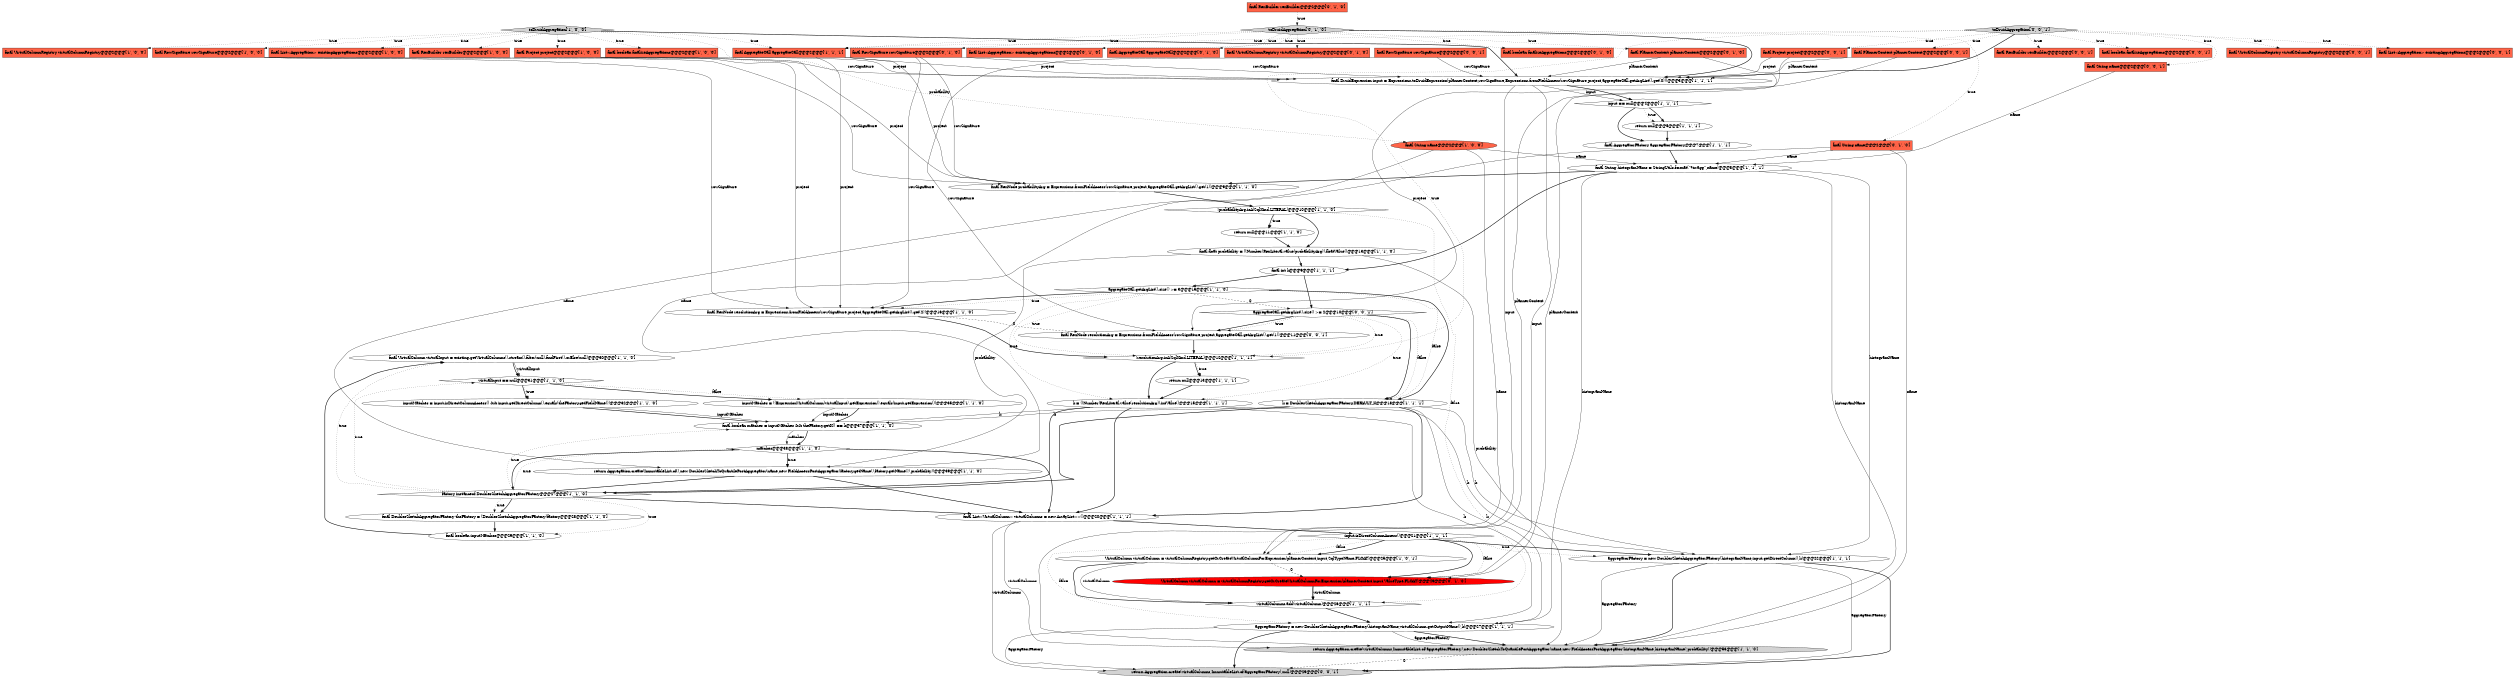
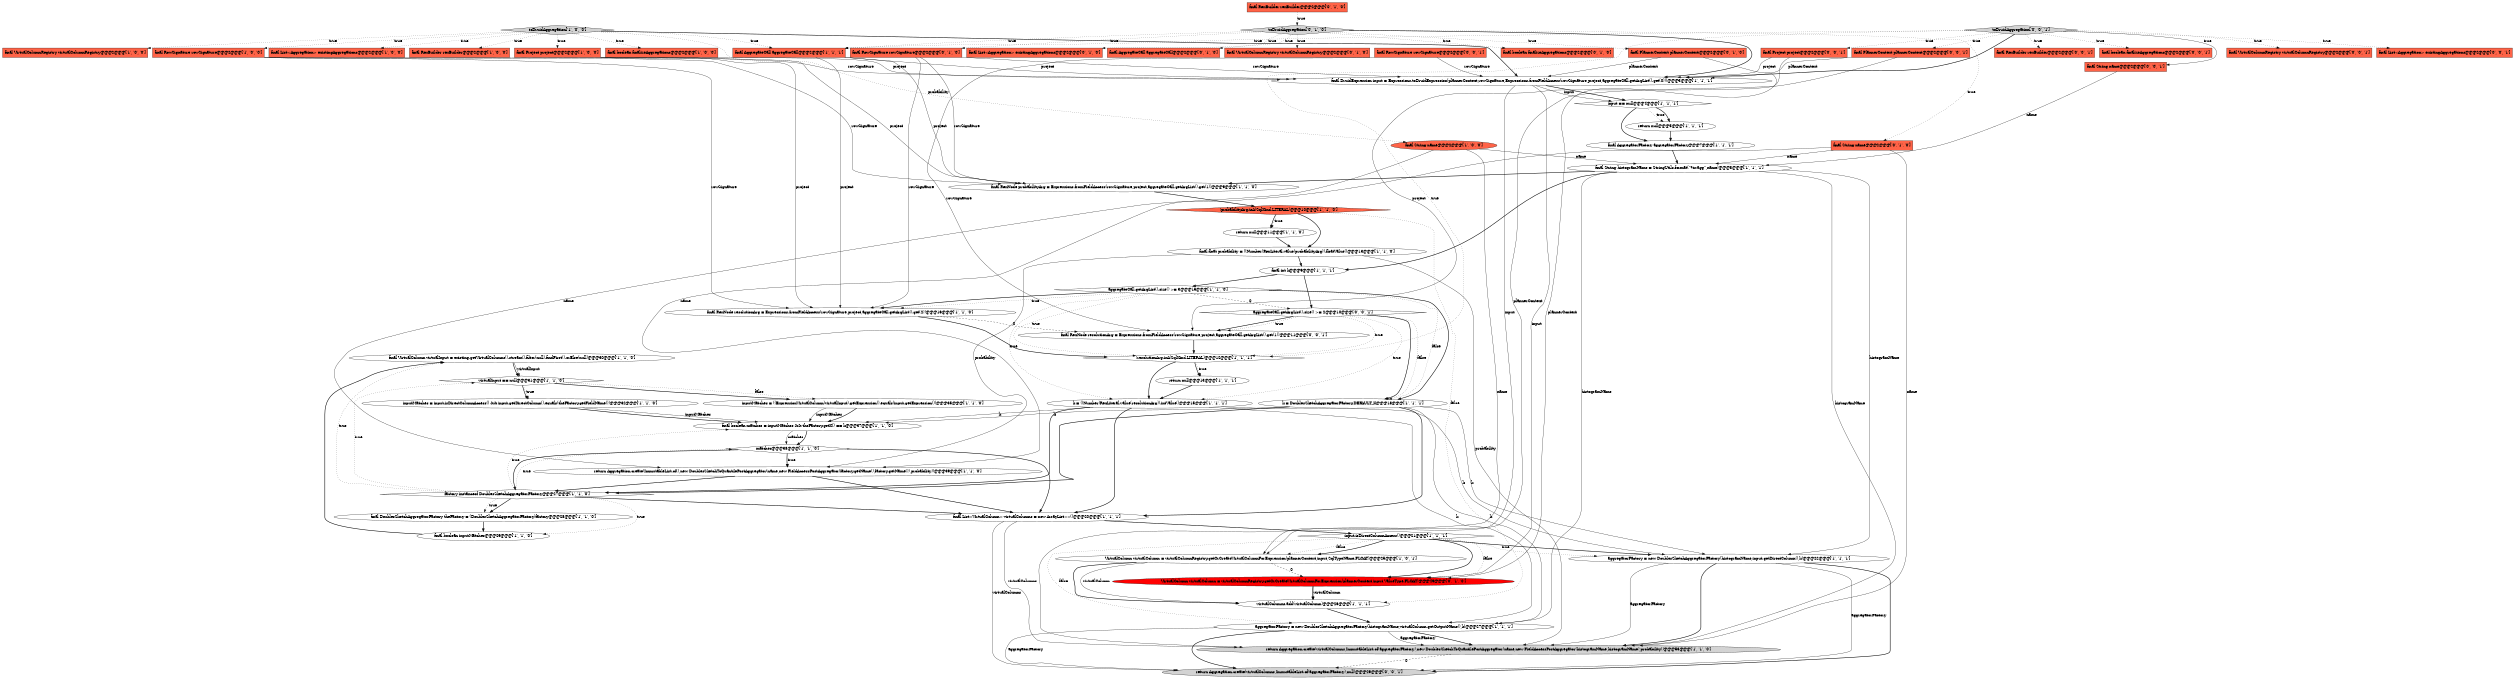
(2168, 37) -> (2168, 37)
(1276, 210) -> (1278, 210)
(1313, 604) -> (1313, 604)
